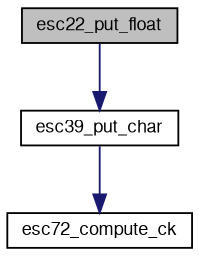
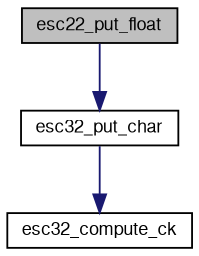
(100, 128) -> (100, 128)
(100, 230) -> (100, 230)
